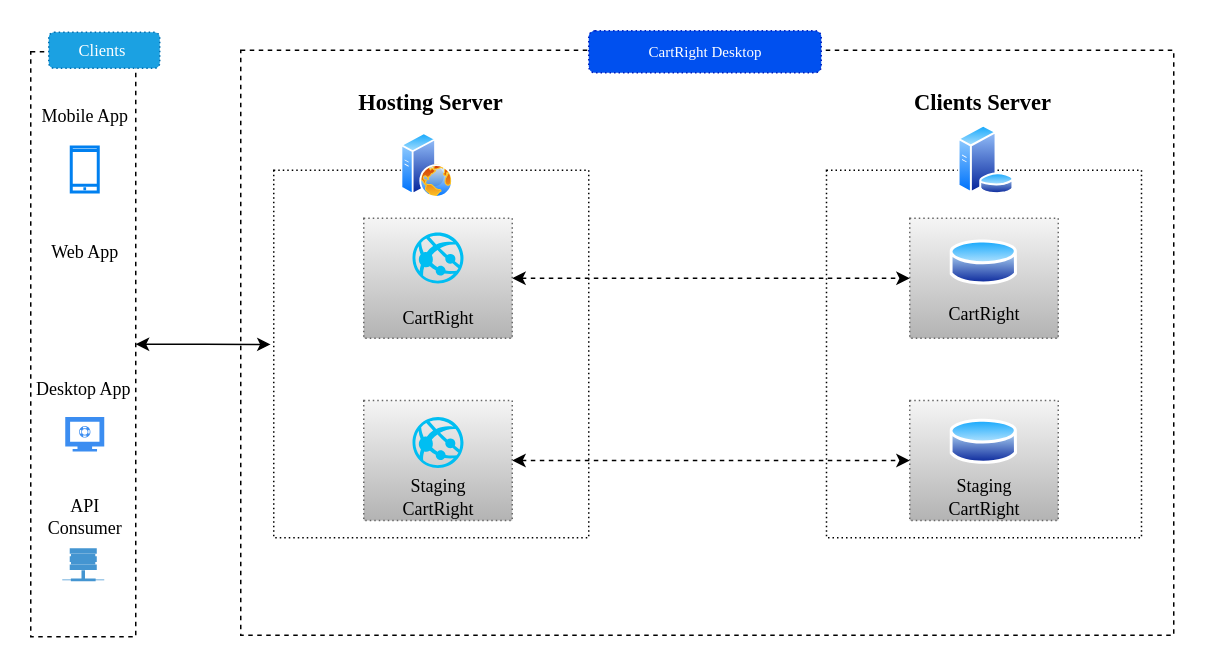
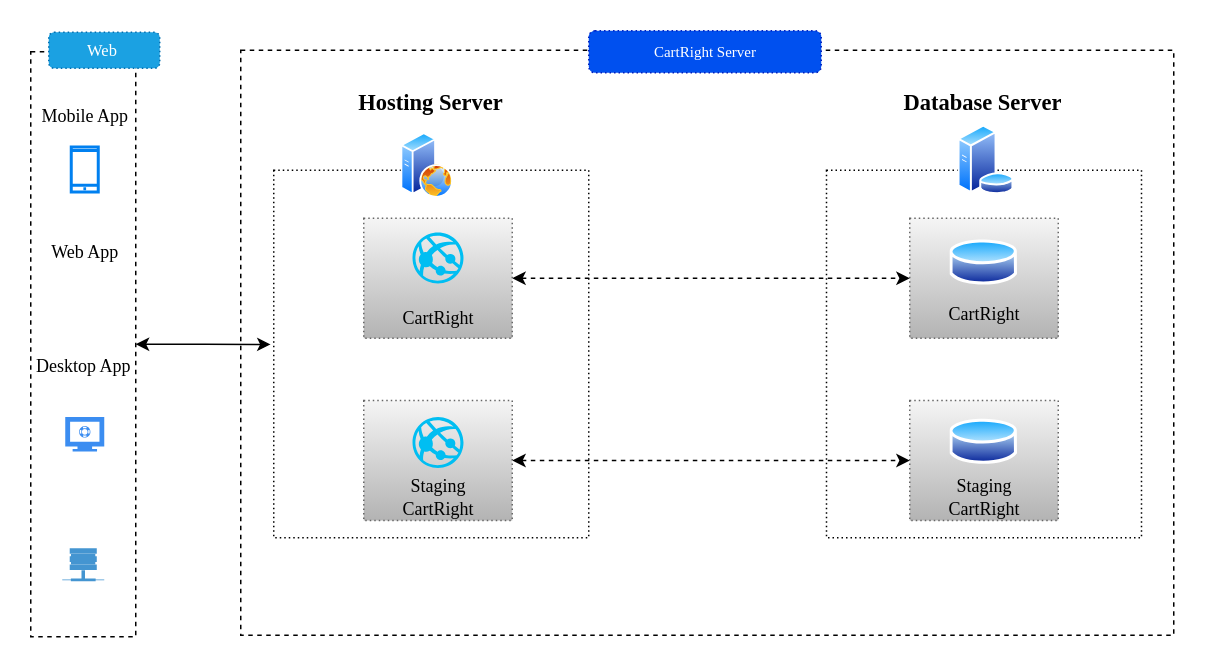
(103, 50) -> (103, 50)
(706, 52) -> (706, 52)
(983, 101) -> (983, 101)
(83, 389) -> (83, 367)
(85, 516) -> none
